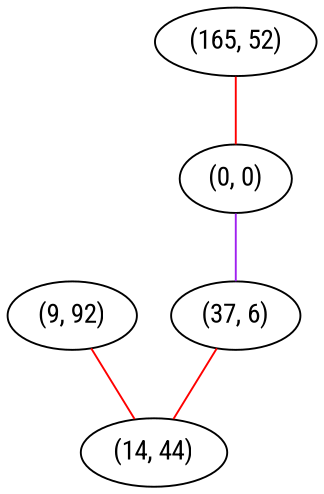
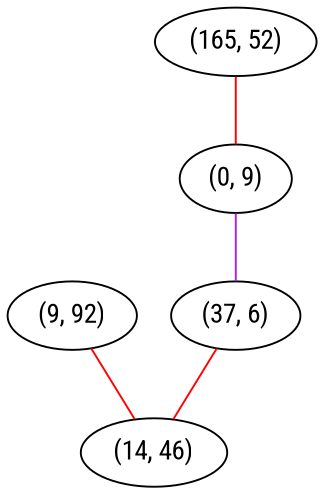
(236, 179) -> (236, 179)
(154, 453) -> (154, 453)
